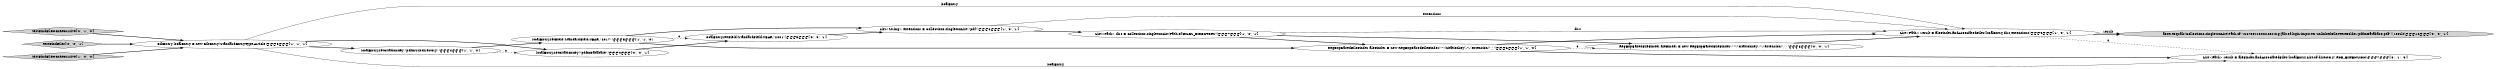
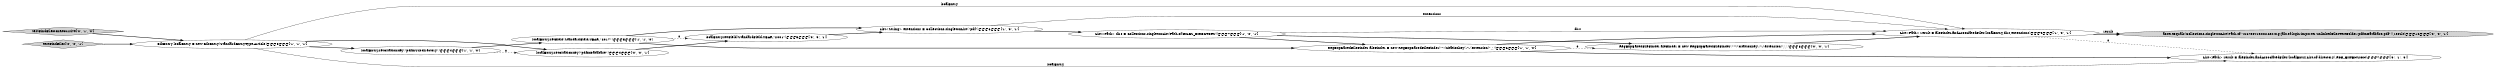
(63, 57) -> none
